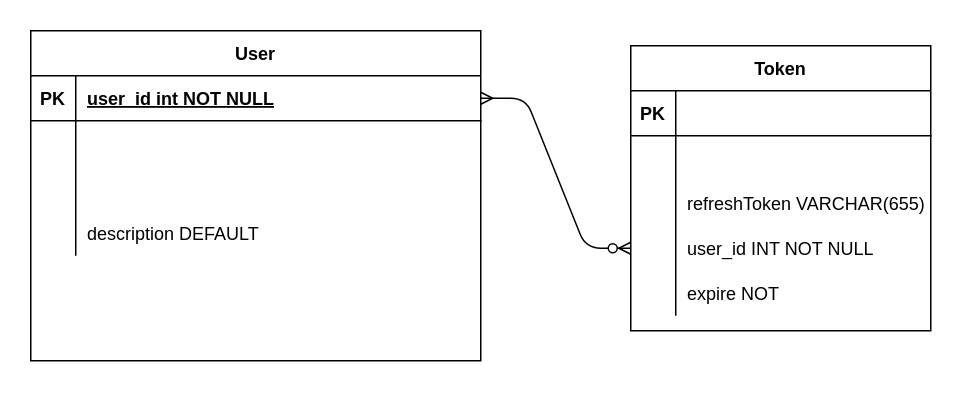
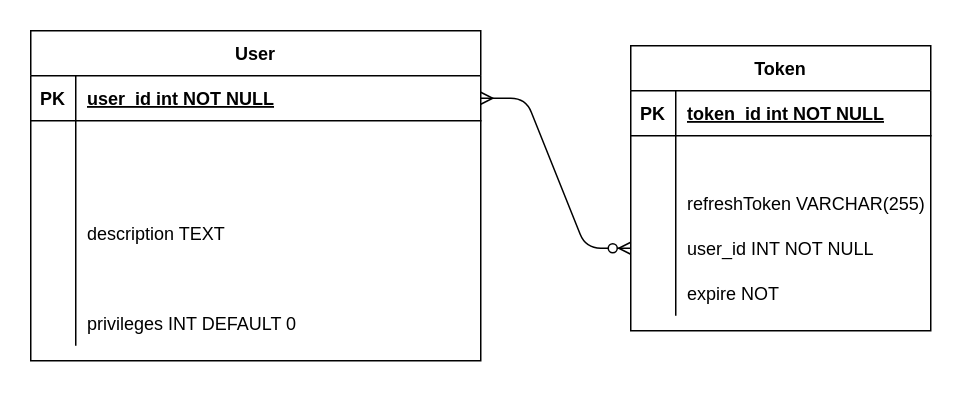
none -> (803, 113)
(811, 204) -> (811, 204)
(176, 234) -> (161, 234)
none -> (278, 323)
